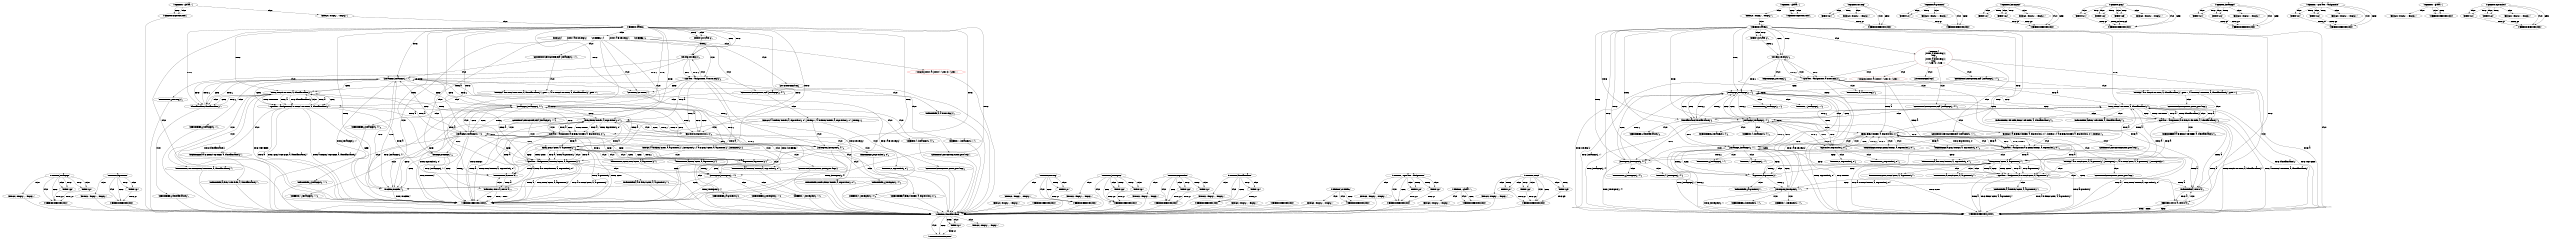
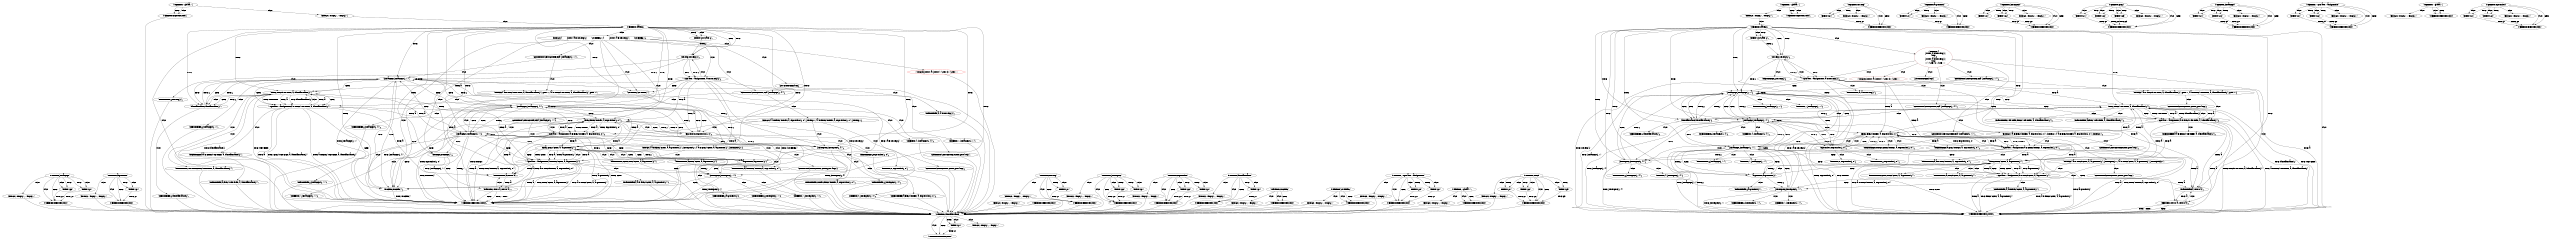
(410, 165) -> (473, 102)
none -> (1279, 189)
